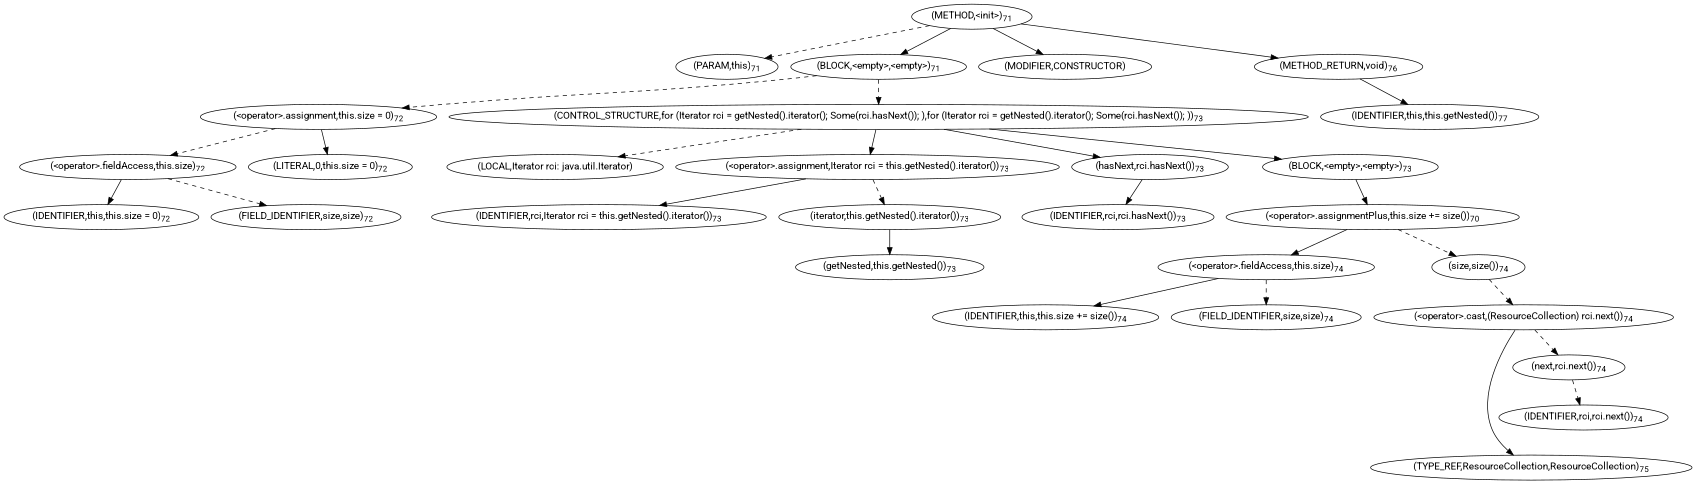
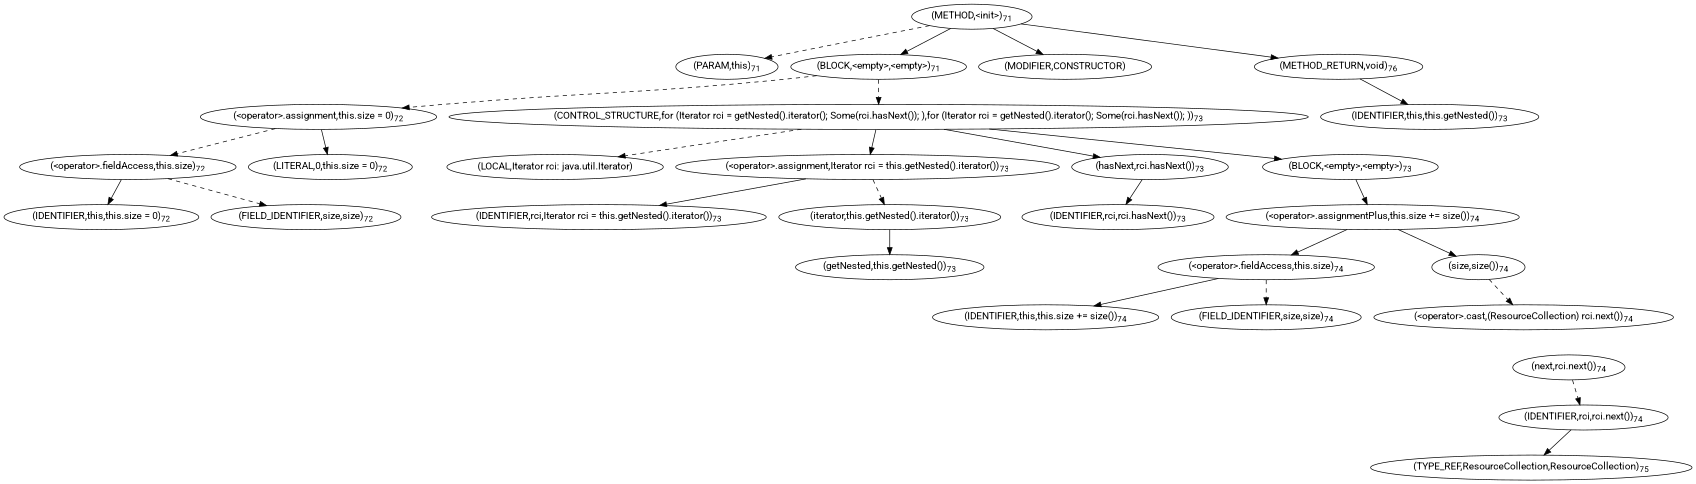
(1503, 116) -> (1503, 116)
(1475, 216) -> (1475, 216)
(1424, 241) -> (1424, 241)
(1544, 340) -> none
(1489, 390) -> (1560, 440)
